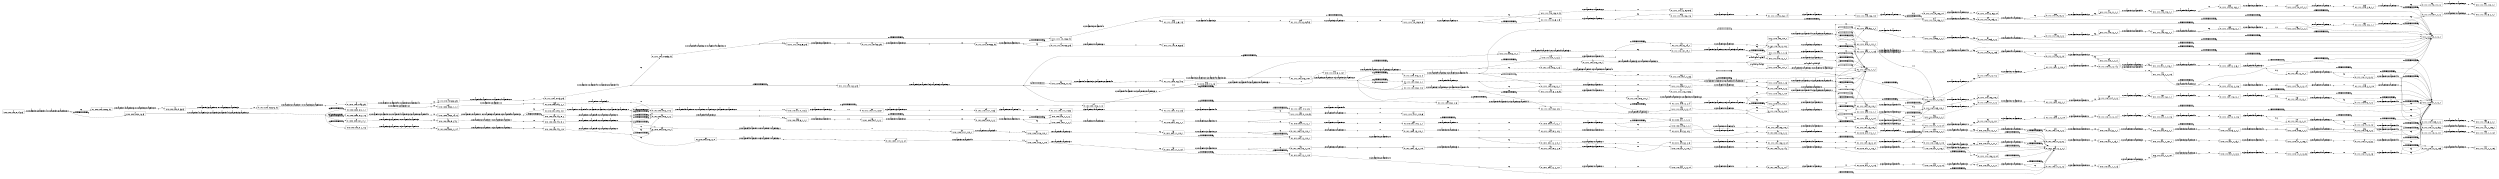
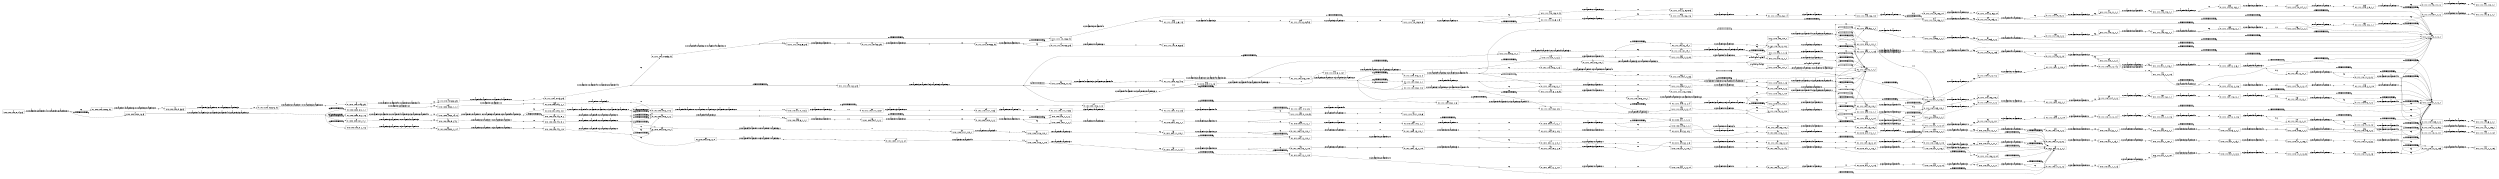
none -> (1681, 57)
